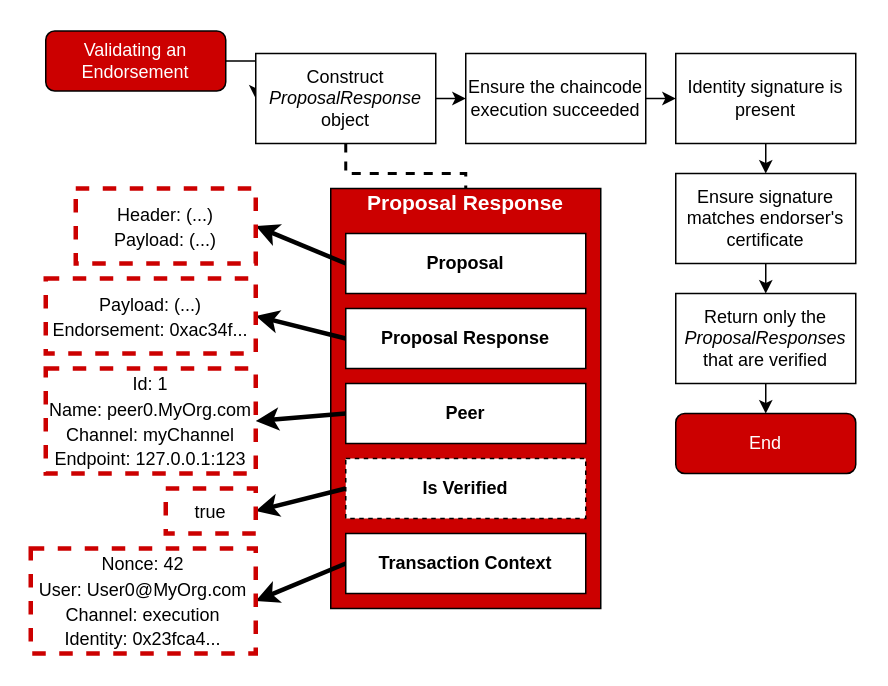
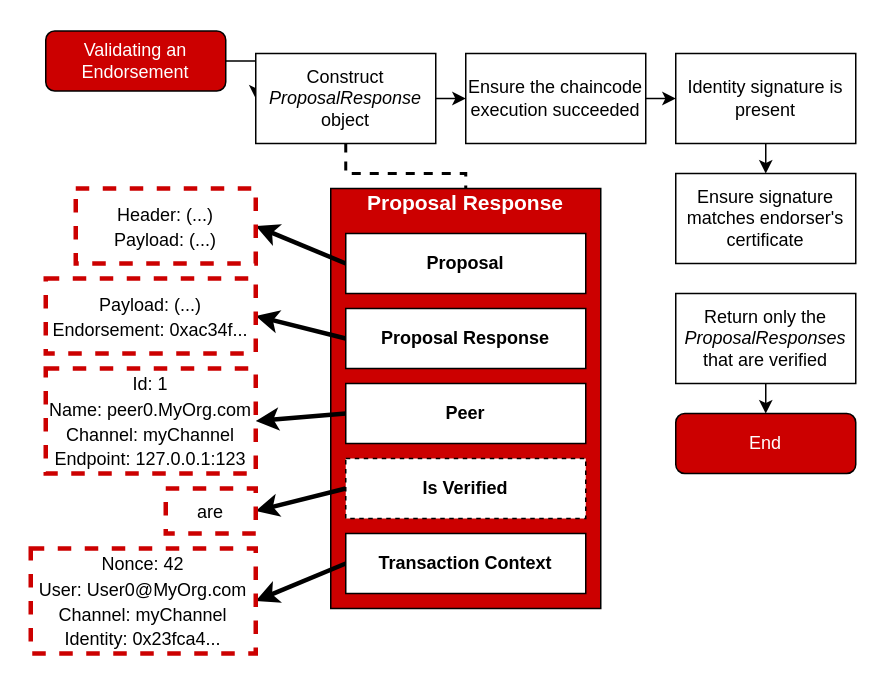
(766, 273) -> none
(211, 511) -> (211, 511)
(143, 601) -> (143, 601)
